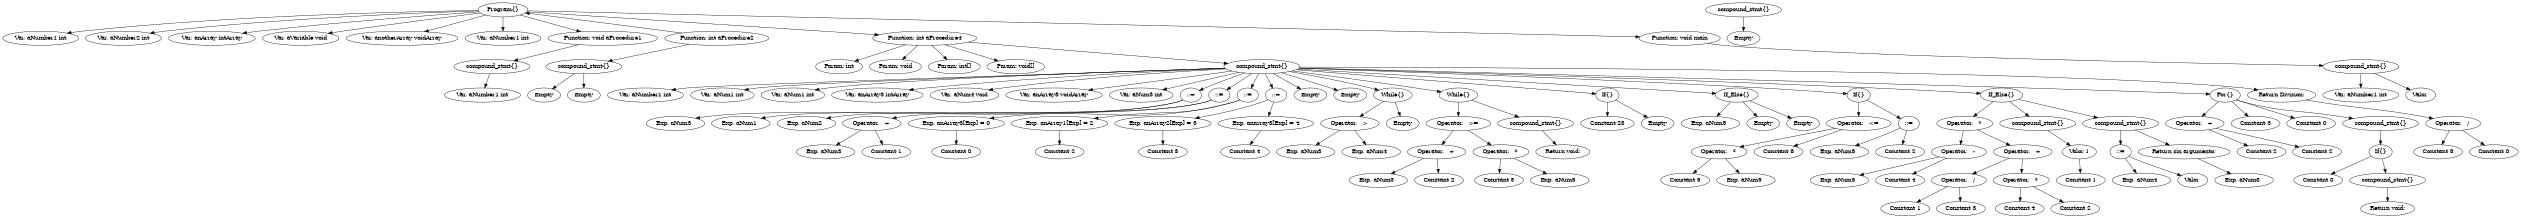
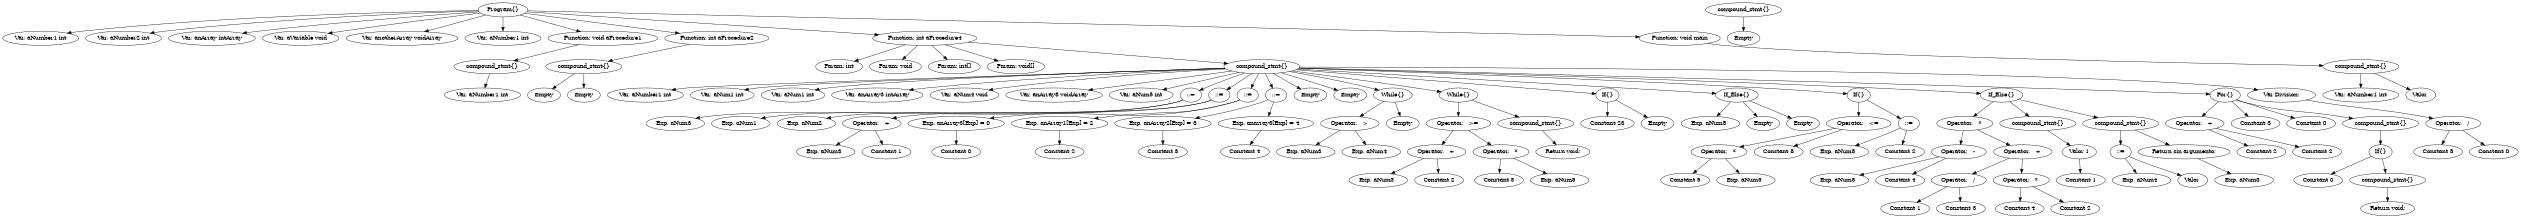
(605, 23) -> (600, 23)
(2282, 95) -> (2282, 95)
